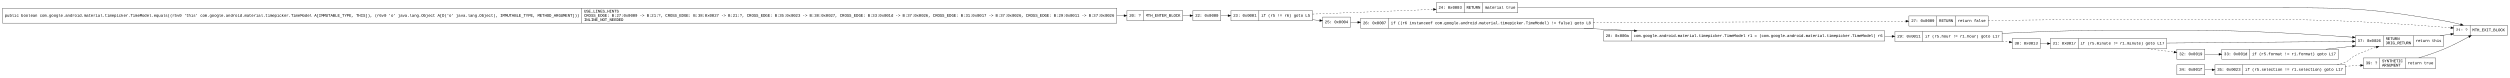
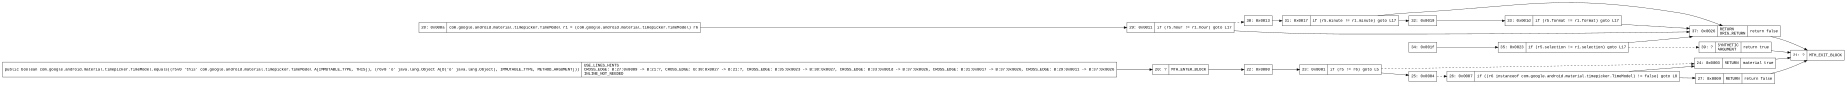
(2220, 20) -> (1788, 69)
(1354, 22) -> (1440, 76)
(1750, 22) -> (1686, 78)
(1609, 30) -> (1660, 69)
(2429, 41) -> (1764, 31)
(2161, 50) -> (1402, 21)
(2356, 55) -> (1659, 40)
